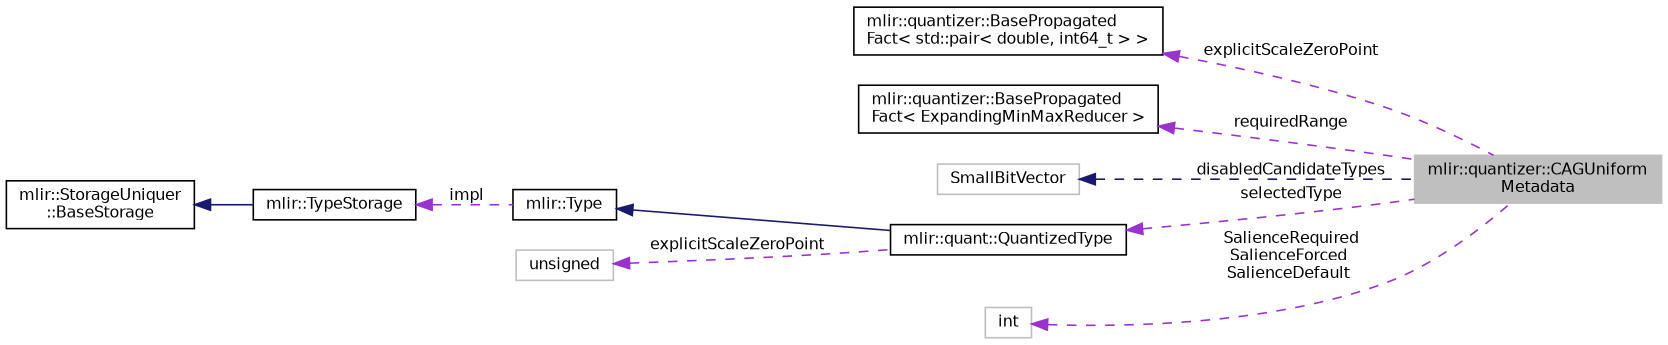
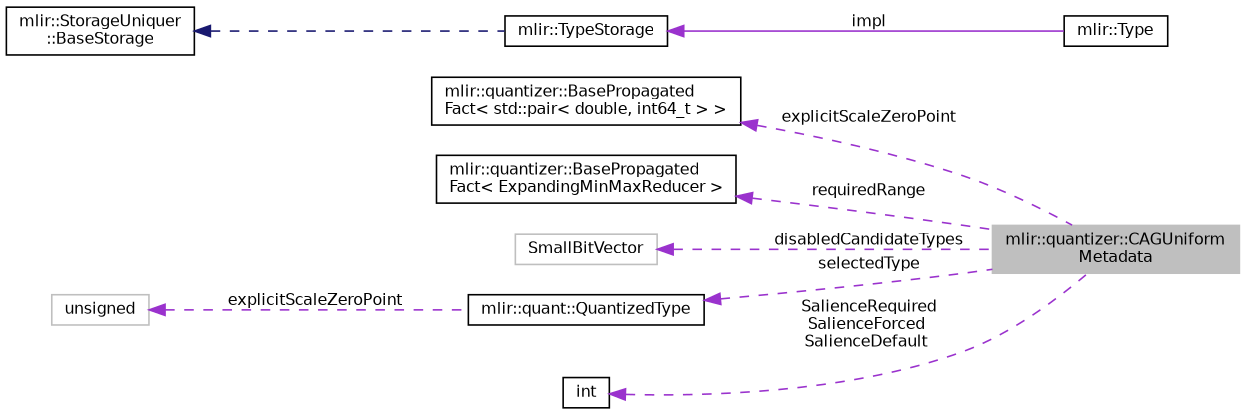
(1255, 179) -> (833, 249)
(232, 205) -> (358, 31)
(473, 205) -> (874, 31)
(762, 220) -> none
(1008, 323) -> (586, 393)
